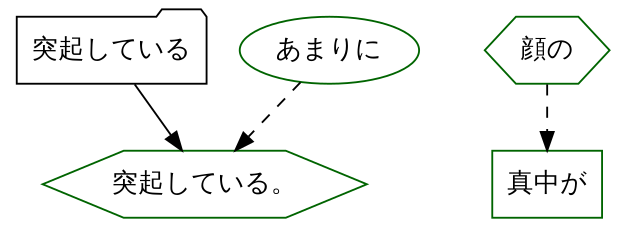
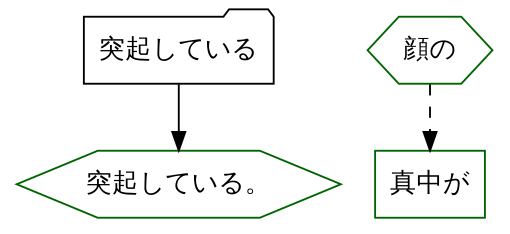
(329, 50) -> none
